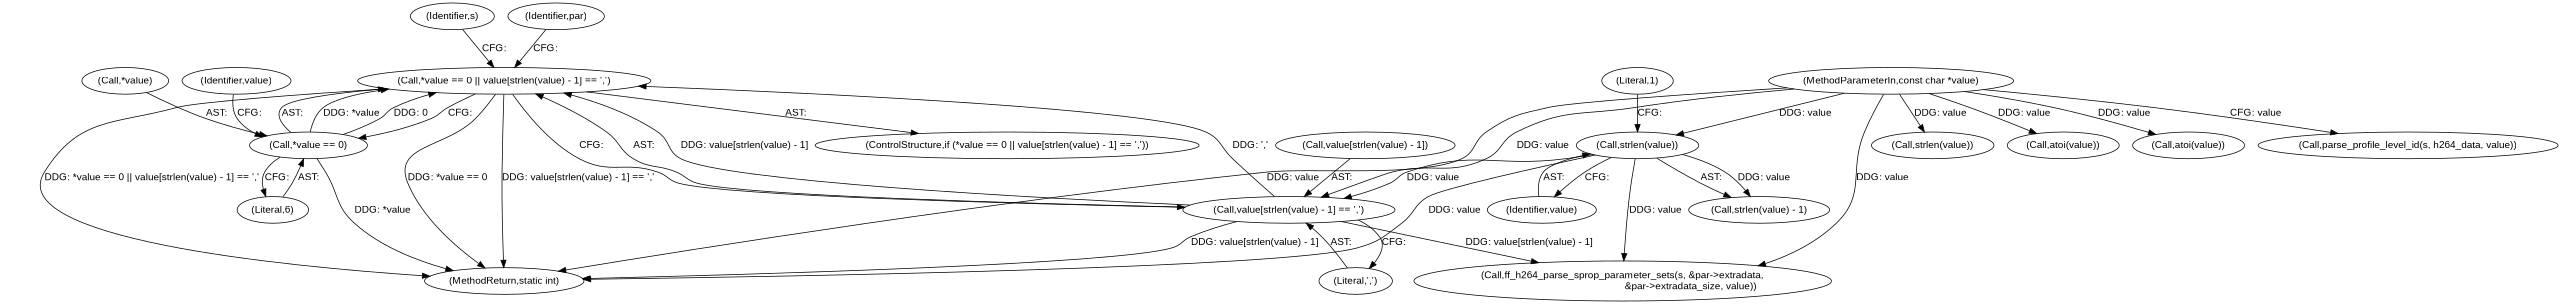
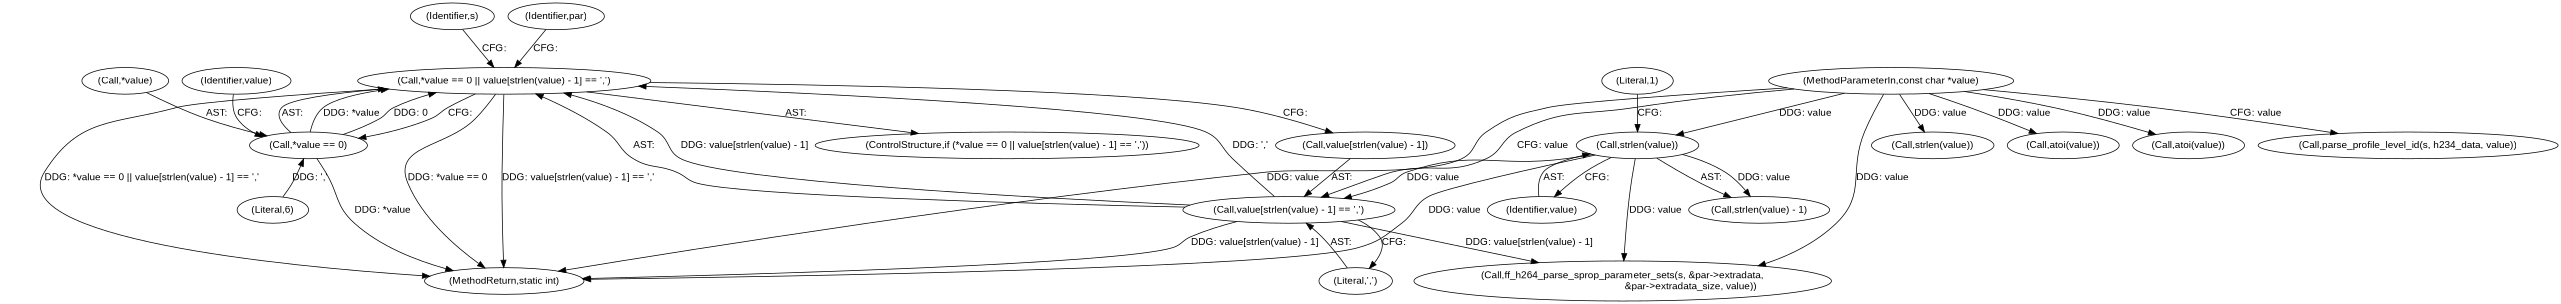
(1543, 145) -> (1543, 145)
(2408, 145) -> (2408, 145)
(266, 170) -> none
(310, 178) -> (310, 178)
(673, 181) -> (989, 90)
